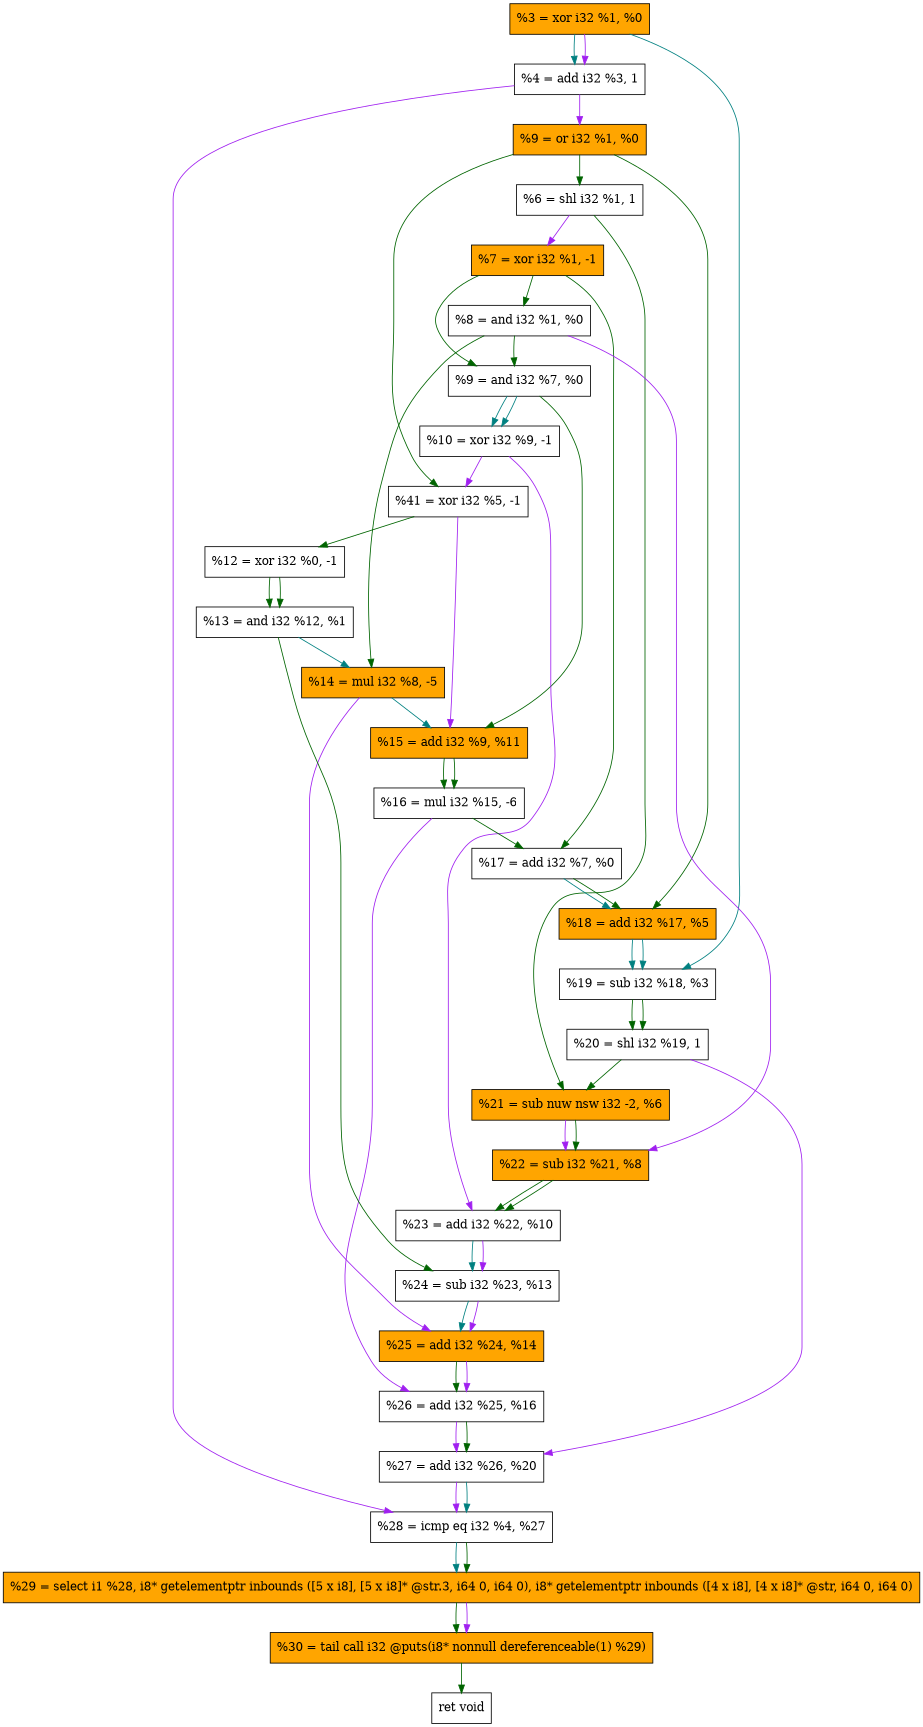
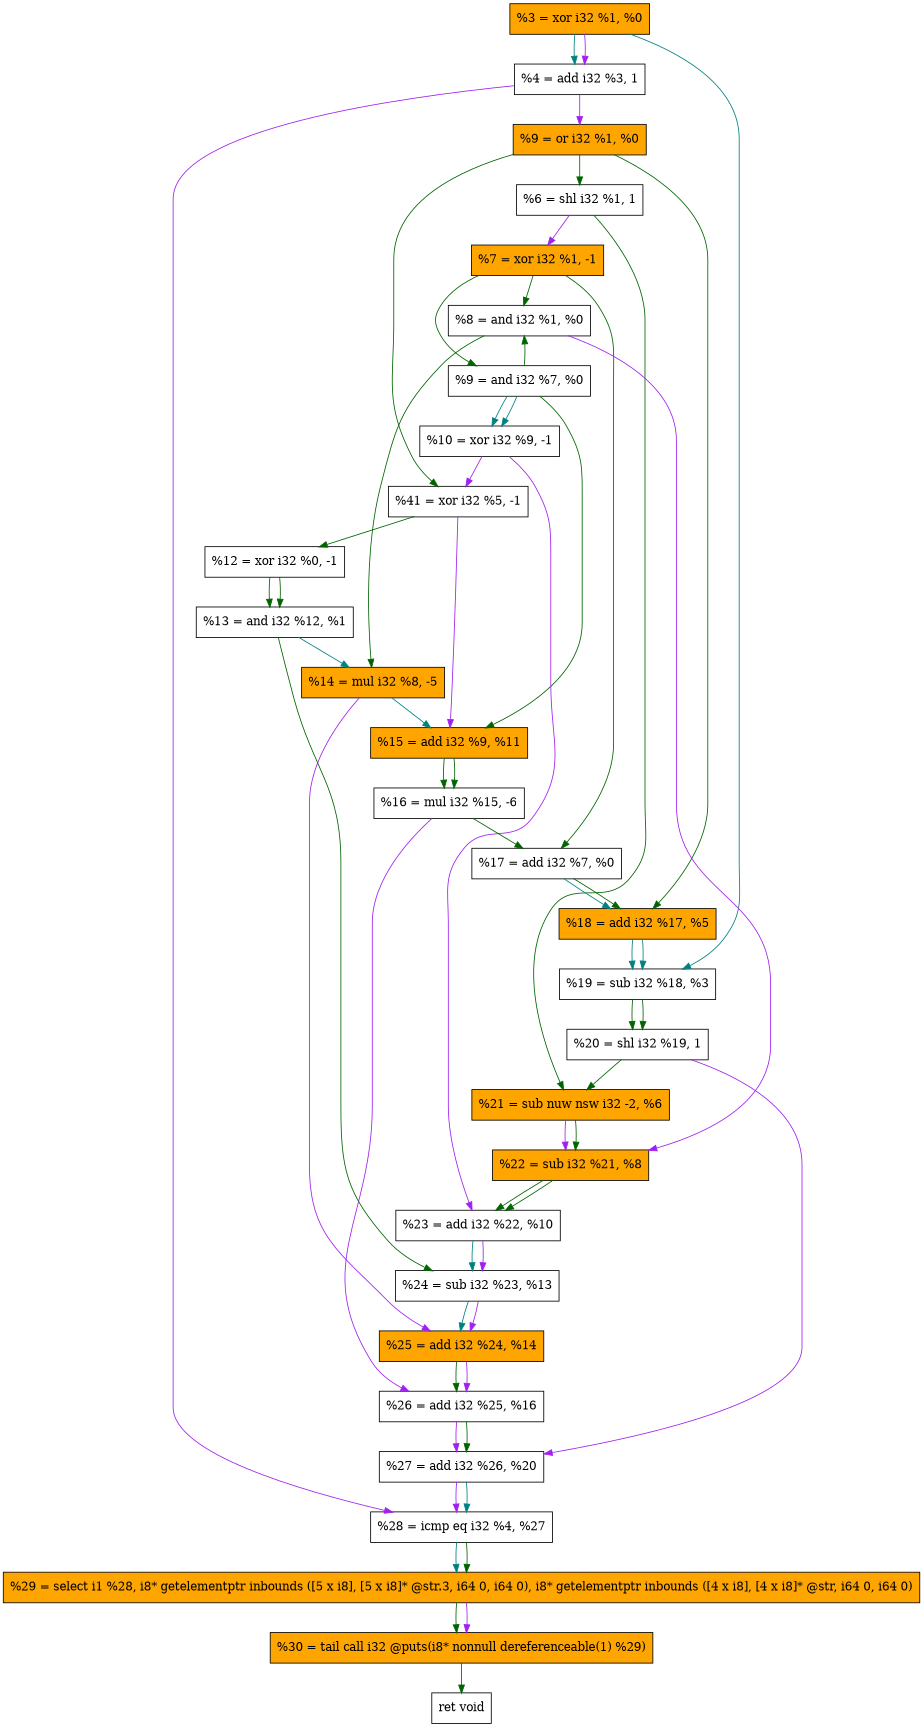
(514, 347) -> (525, 355)
